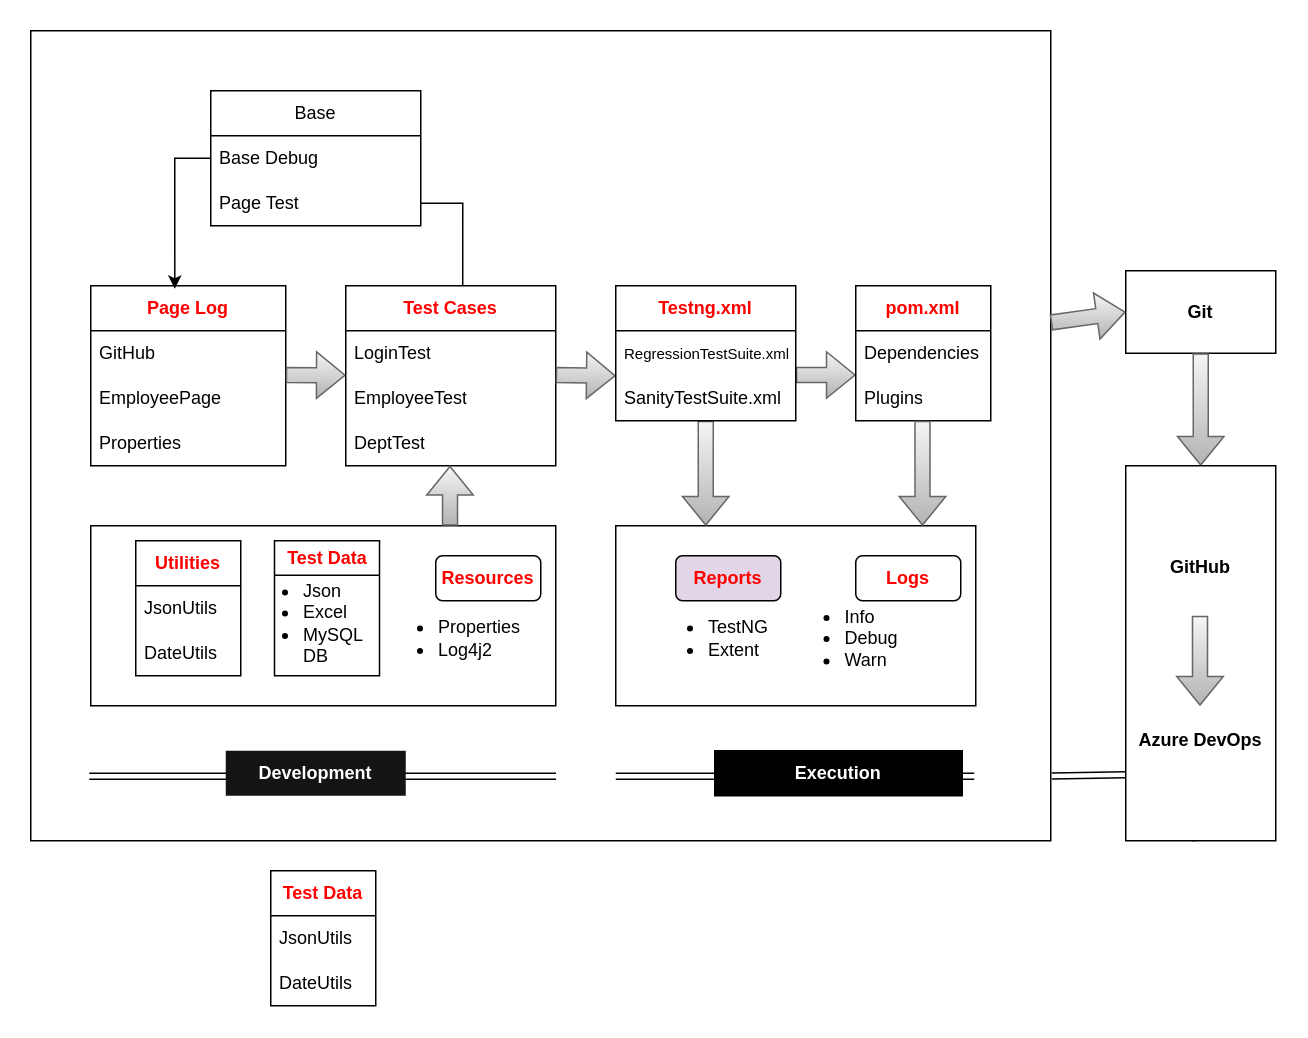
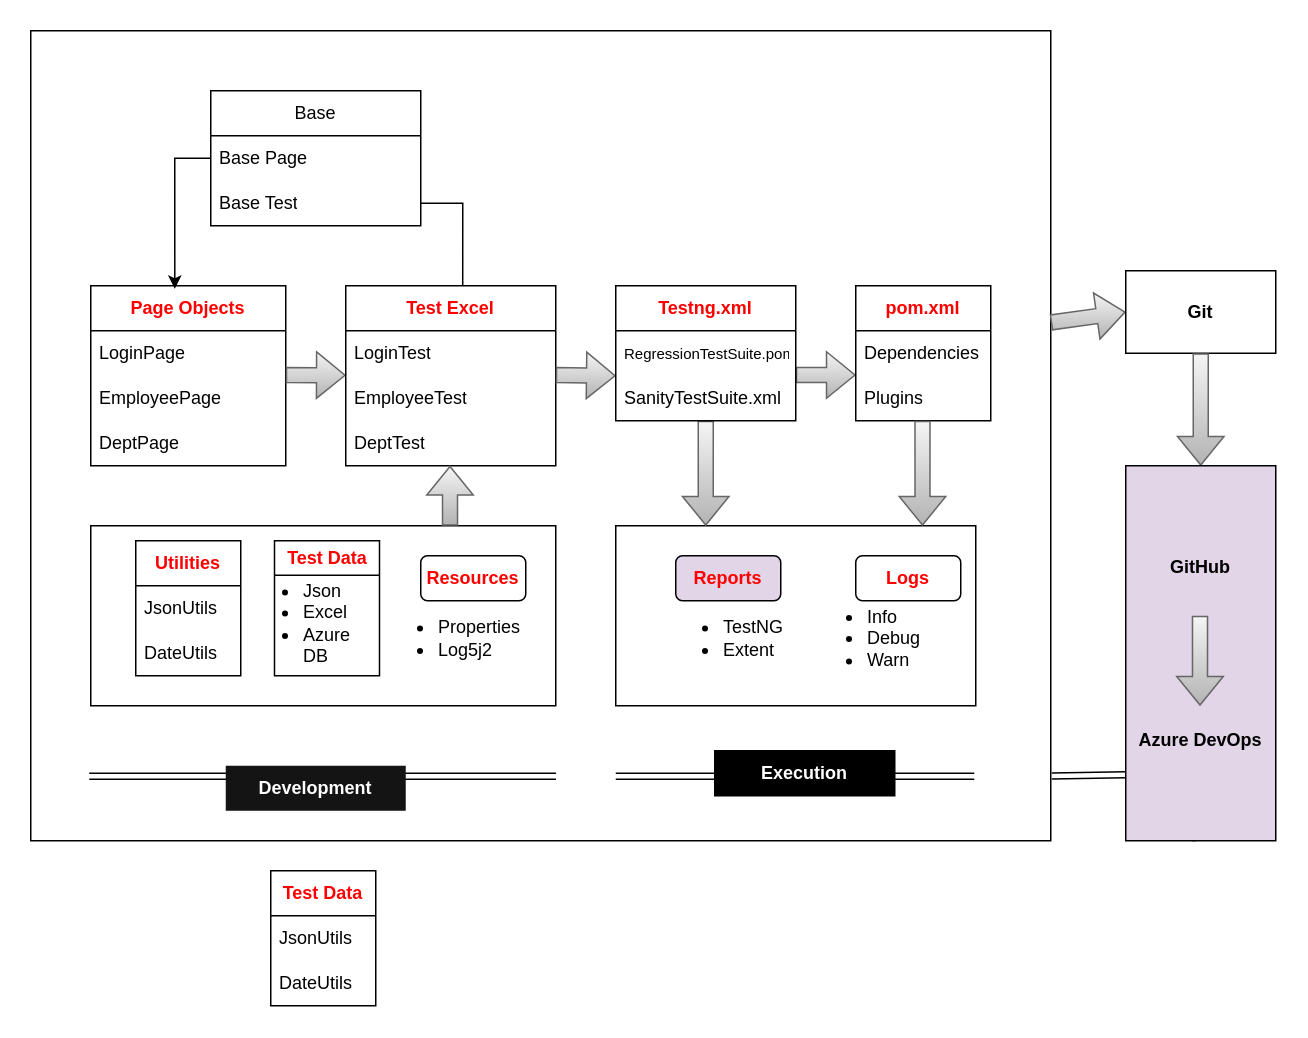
(268, 158) -> (263, 158)
(263, 203) -> (263, 203)
(188, 308) -> (188, 308)
(451, 308) -> (451, 308)
(128, 353) -> (143, 353)
(707, 353) -> (707, 353)
(148, 443) -> (140, 443)
(488, 578) -> (473, 578)
(282, 623) -> (282, 623)
(422, 638) -> (422, 638)
(691, 638) -> (706, 638)
(827, 638) -> (850, 638)
(1201, 653) -> (1201, 653)
(316, 773) -> (316, 788)
(839, 773) -> (805, 773)
